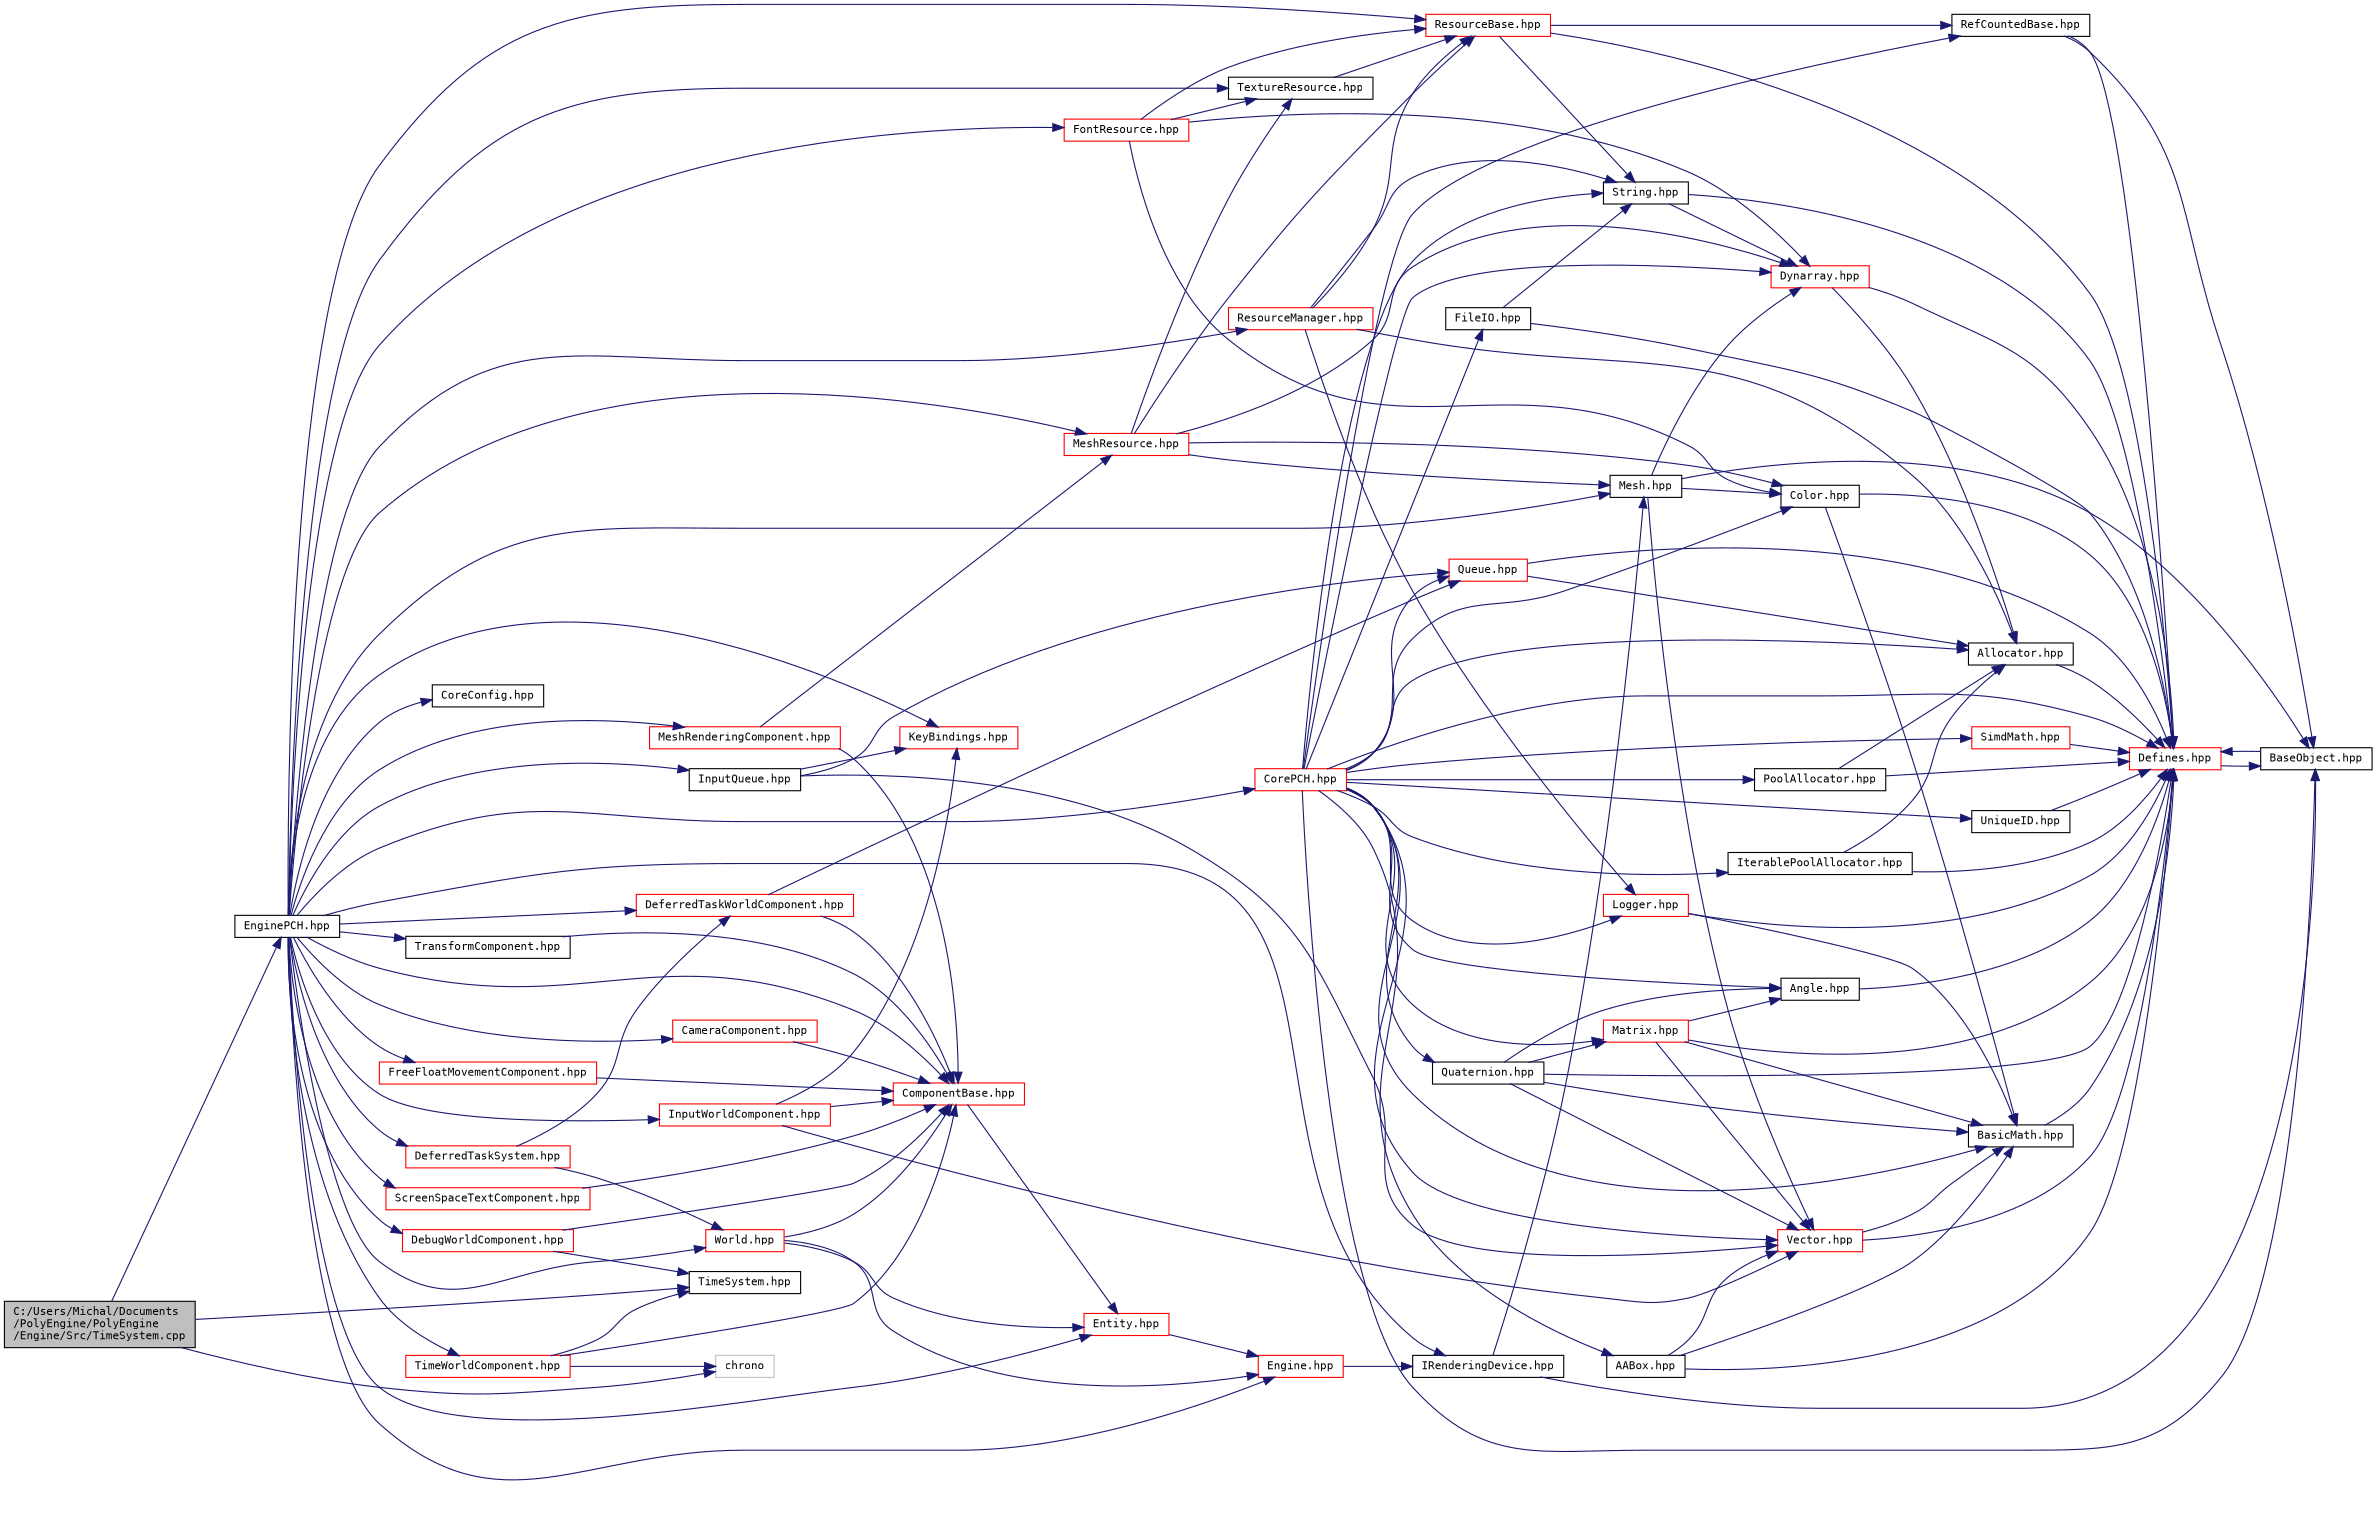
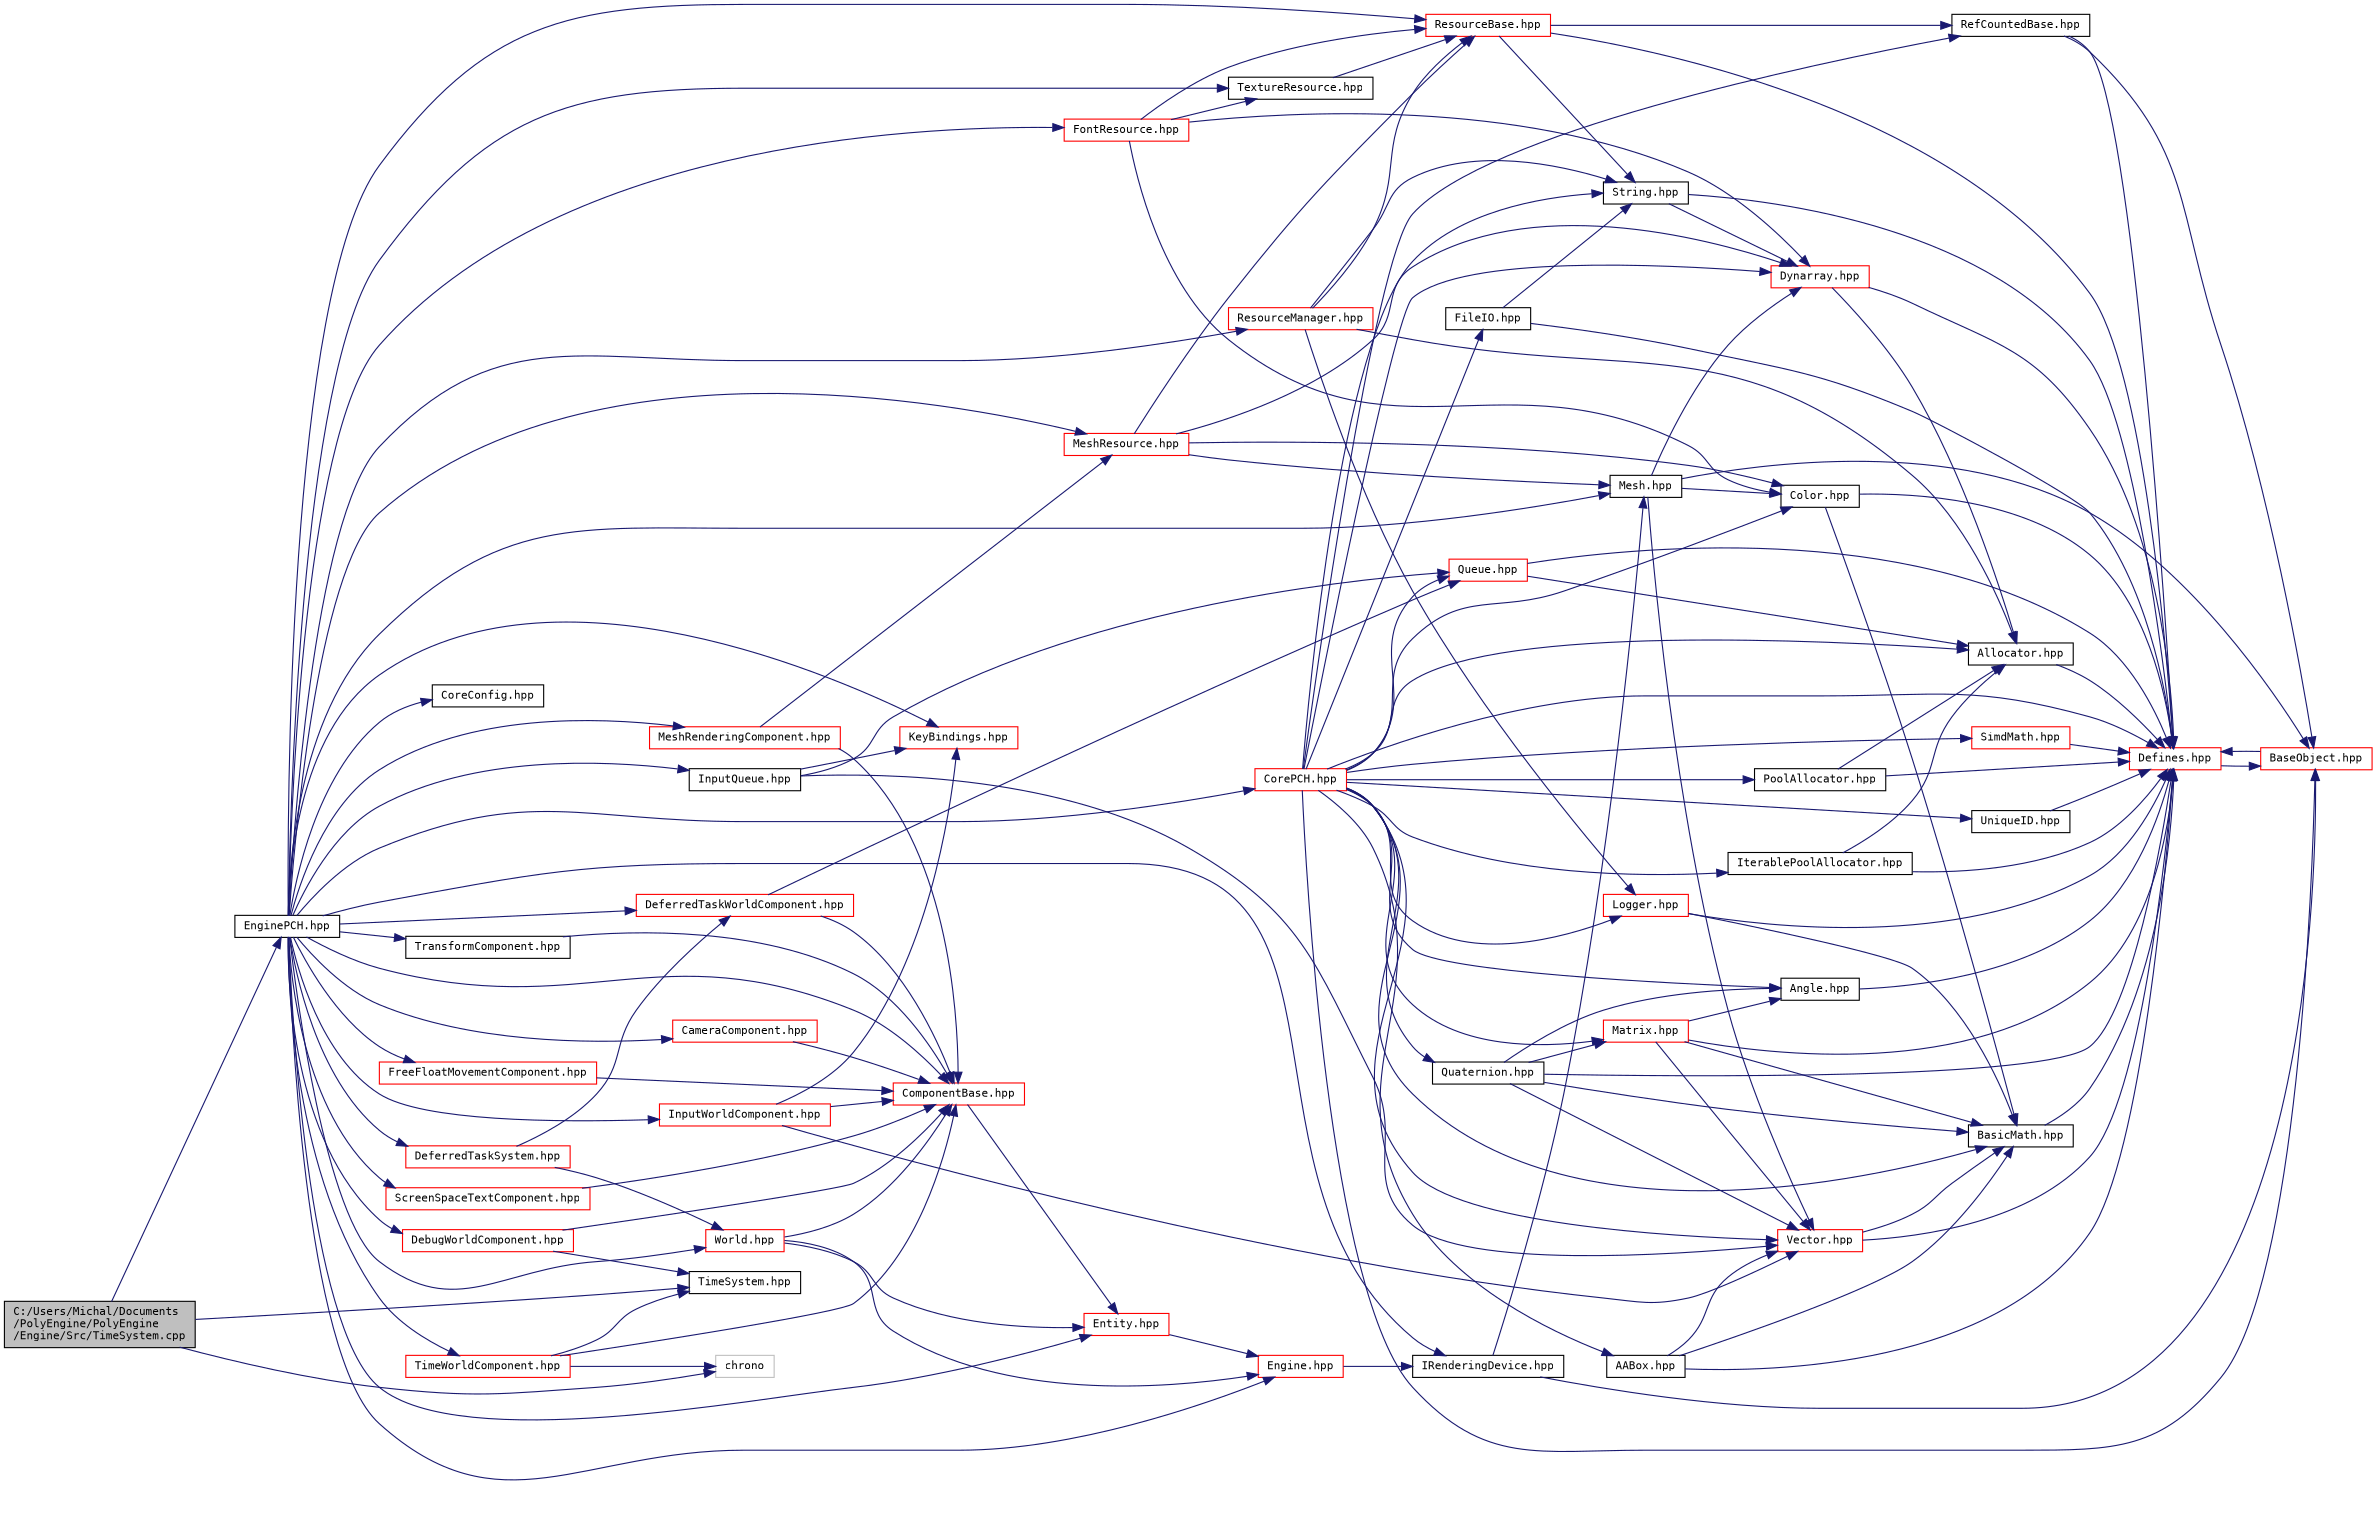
(1197, 265) -> none
(2316, 759) -> (2316, 759)
